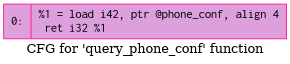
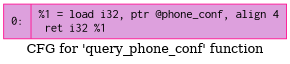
(159, 14) -> (159, 14)
